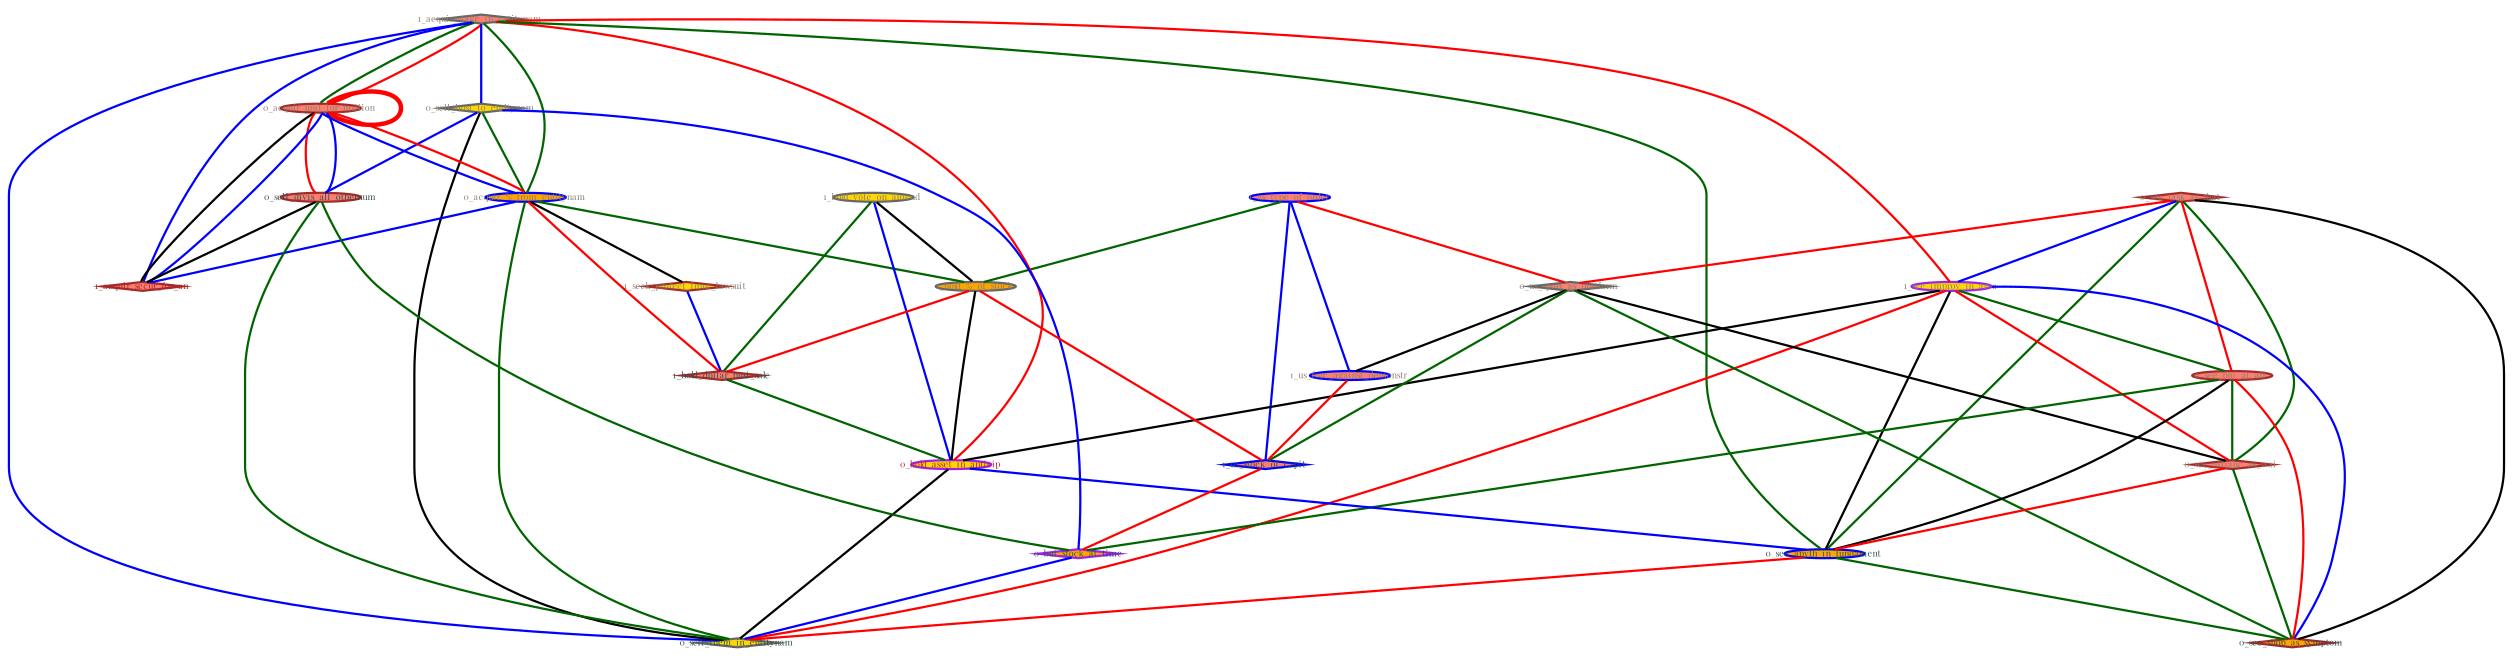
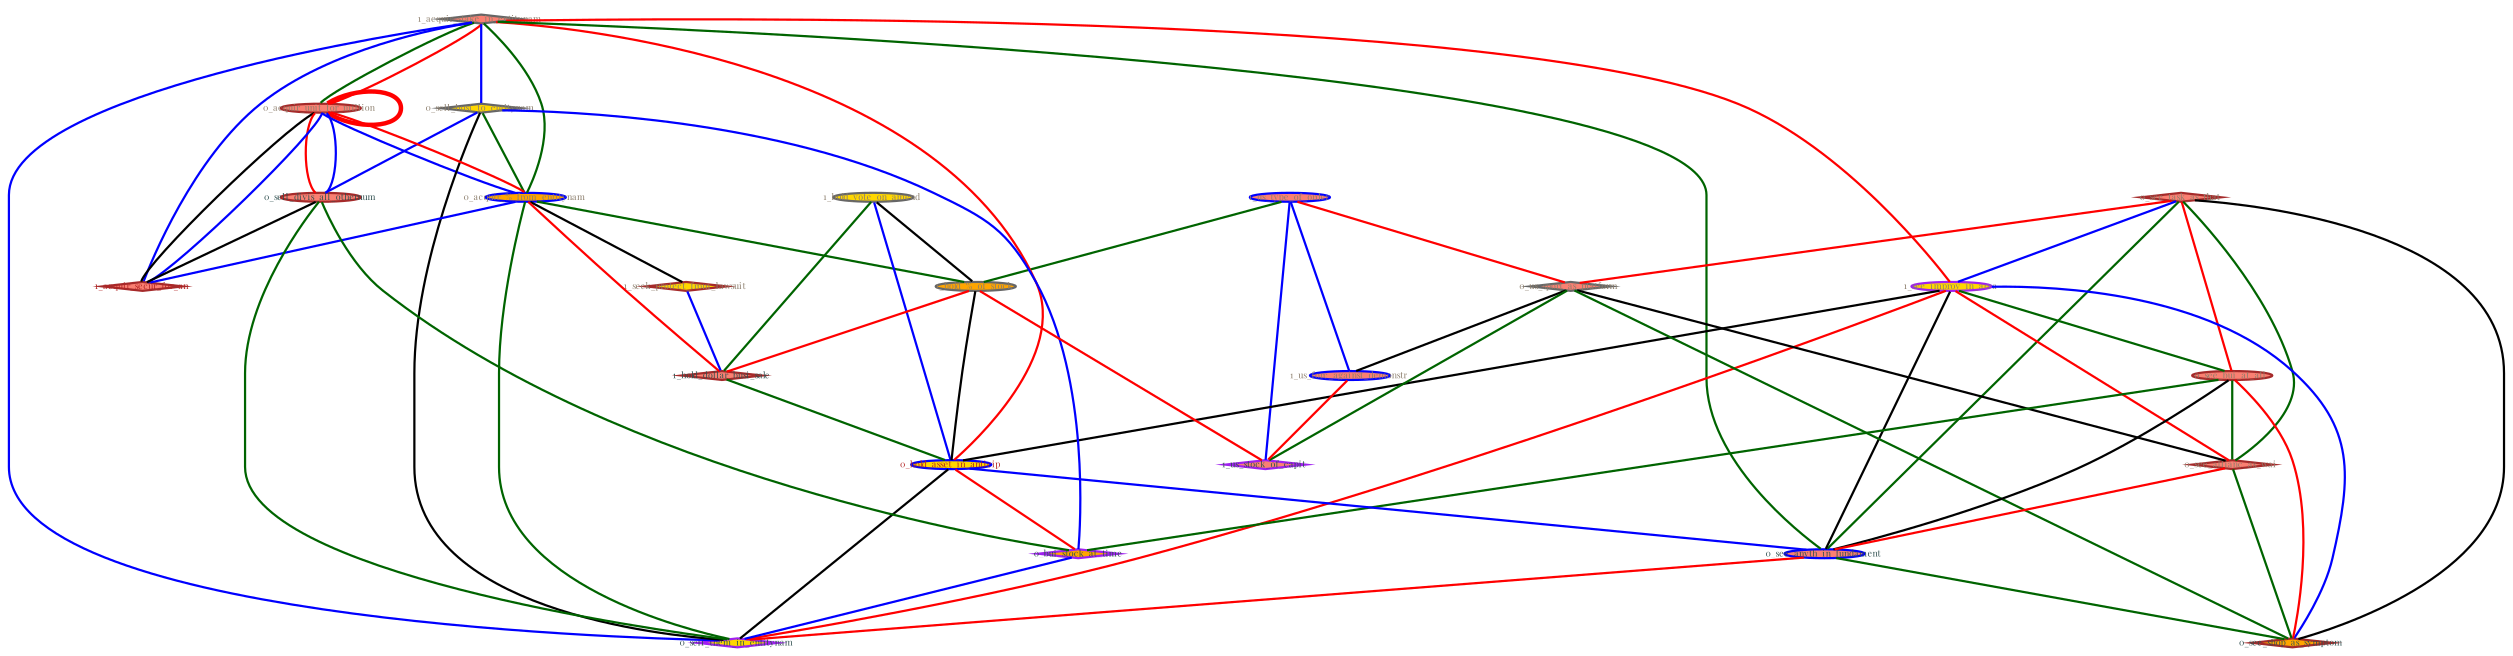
(951, 465) -> (951, 465)
(1265, 465) -> (1265, 465)
(1172, 509) -> (1015, 509)
(1825, 554) -> (1825, 554)
(737, 643) -> (737, 643)
